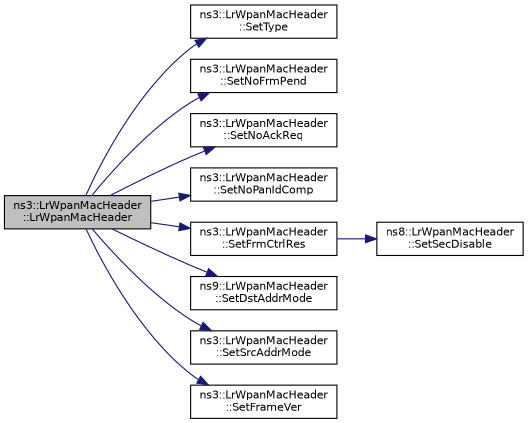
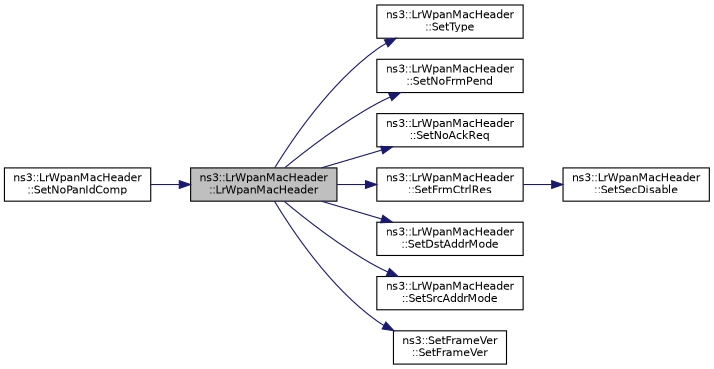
(165, 199) -> (165, 185)
(450, 239) -> (636, 185)
(264, 293) -> (450, 239)
(264, 402) -> (450, 347)
